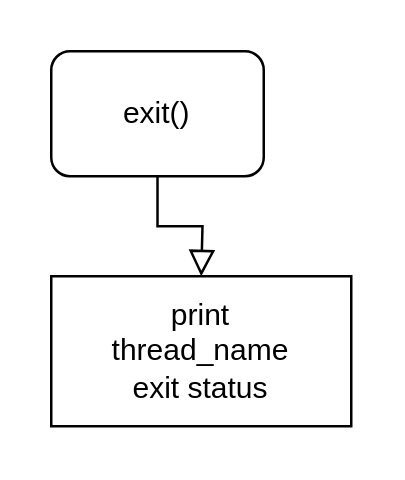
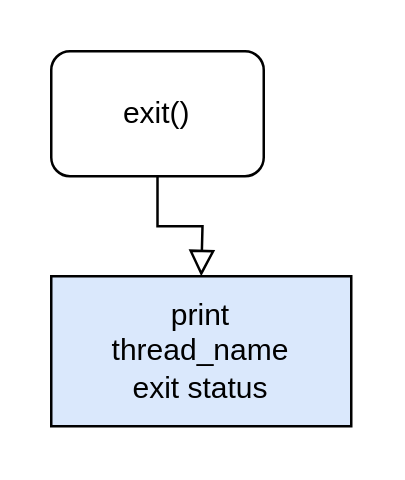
(201, 351) -> (201, 351)
